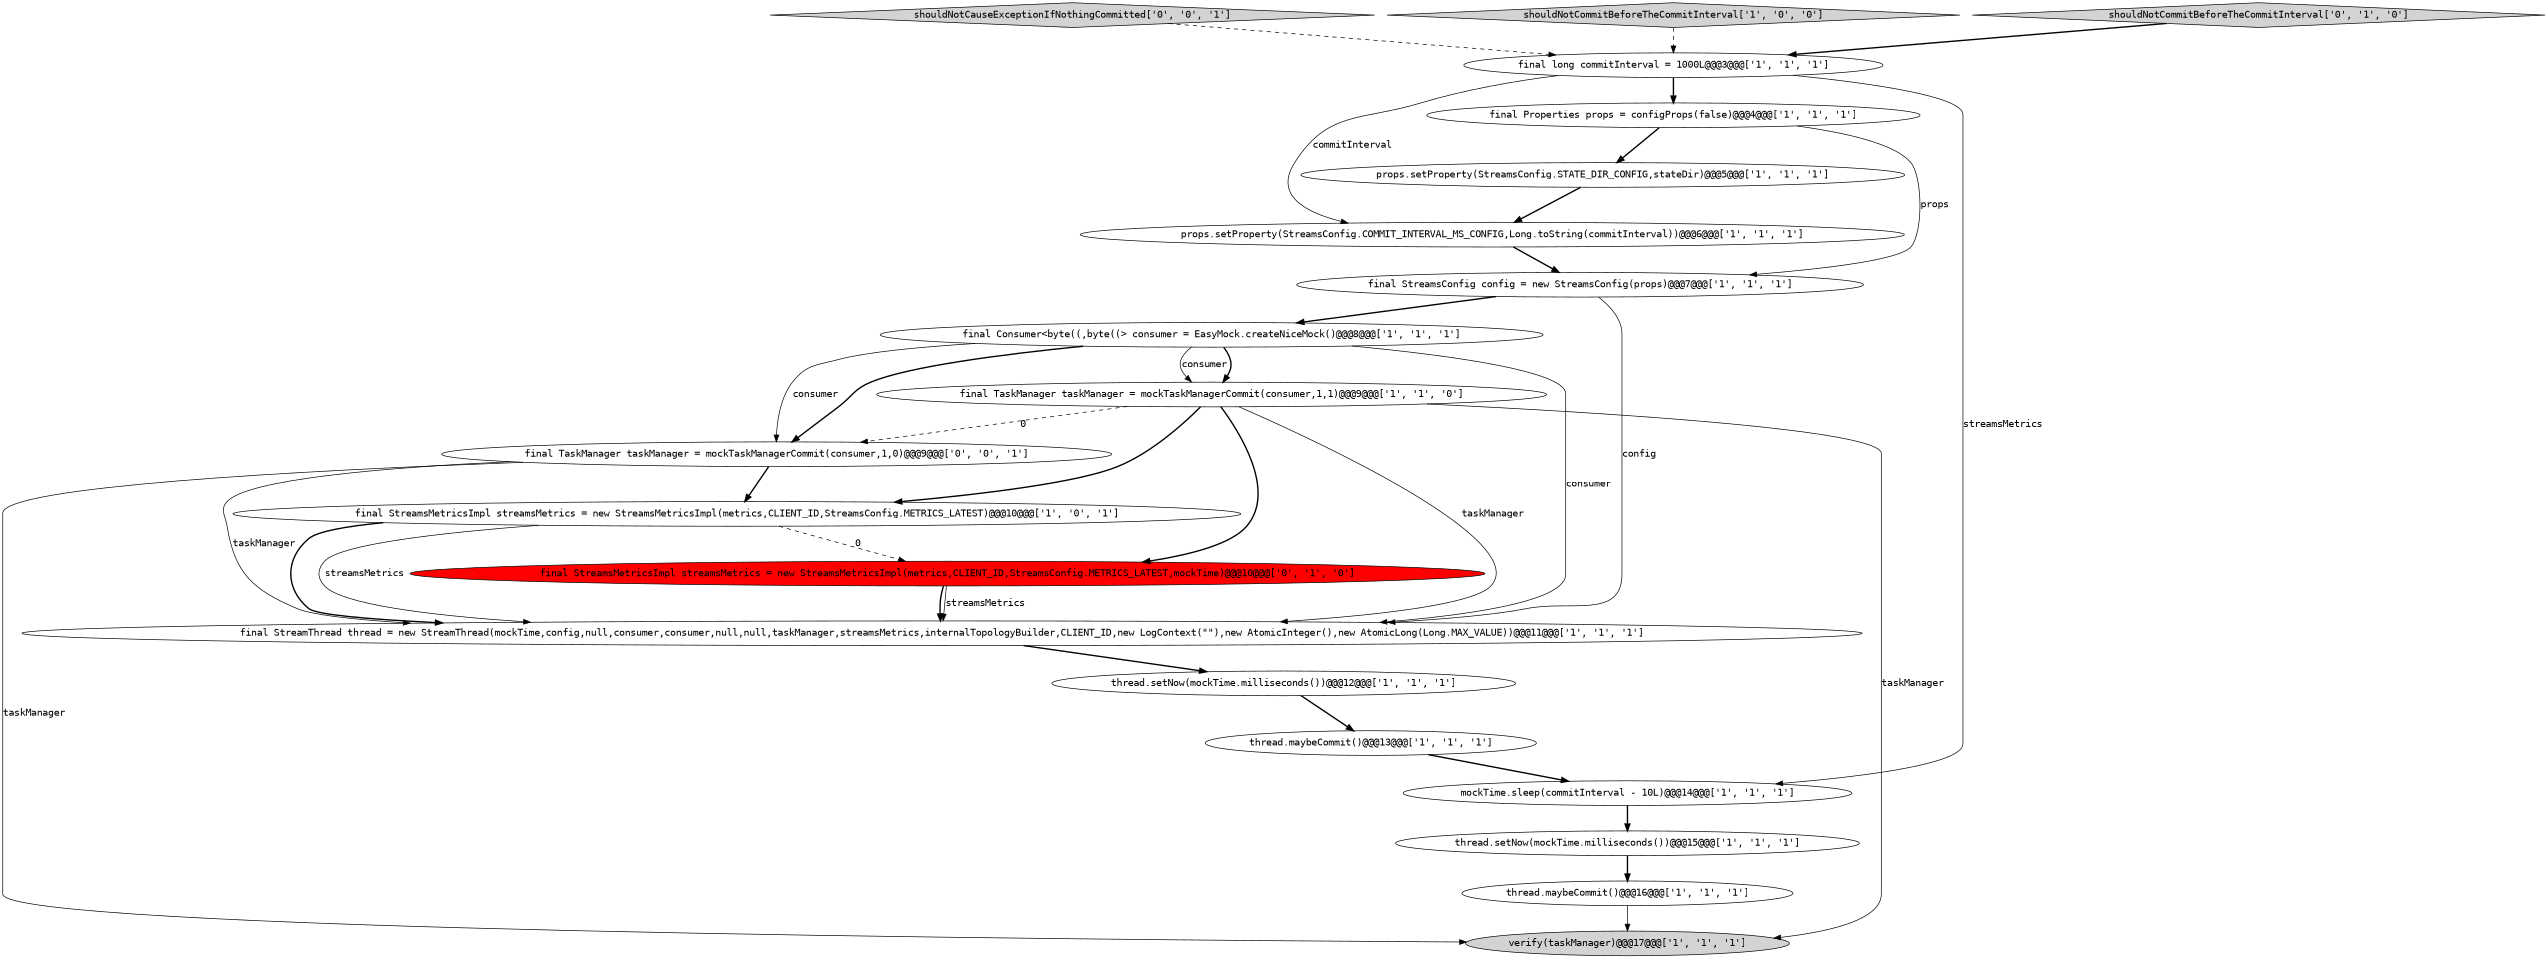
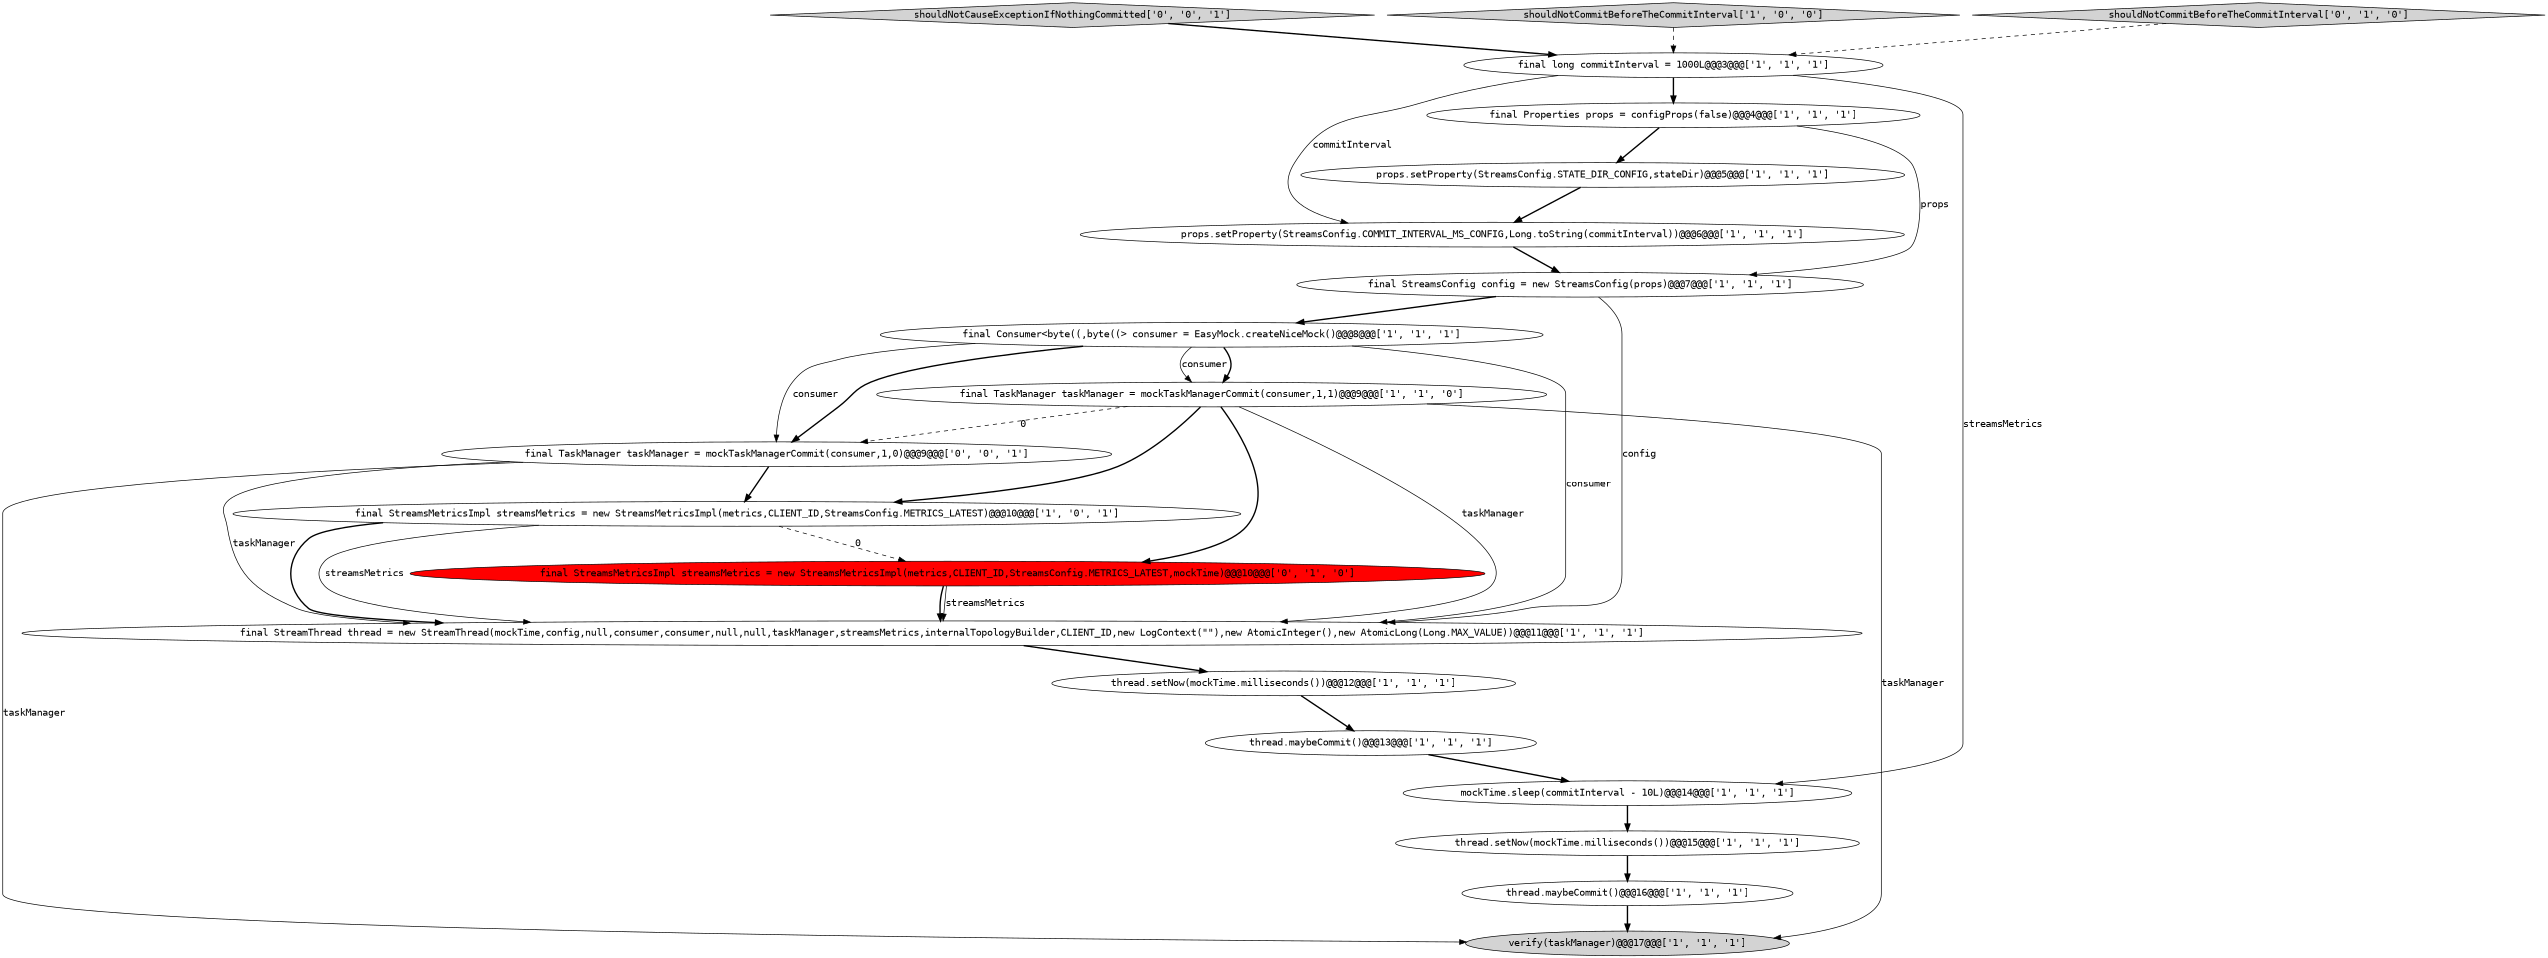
(1358, 39) -> (1358, 39)
(1981, 39) -> (1981, 39)
(1627, 915) -> (1627, 915)
